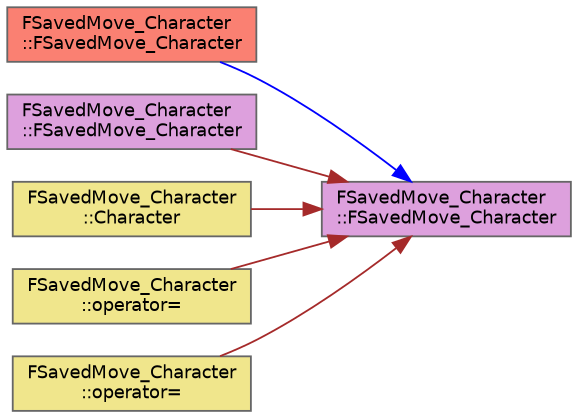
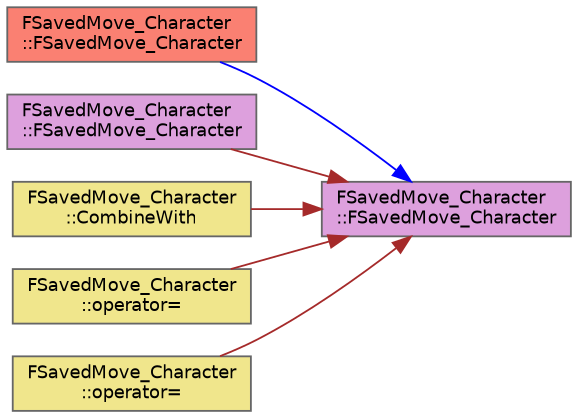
(132, 209) -> (132, 209)
